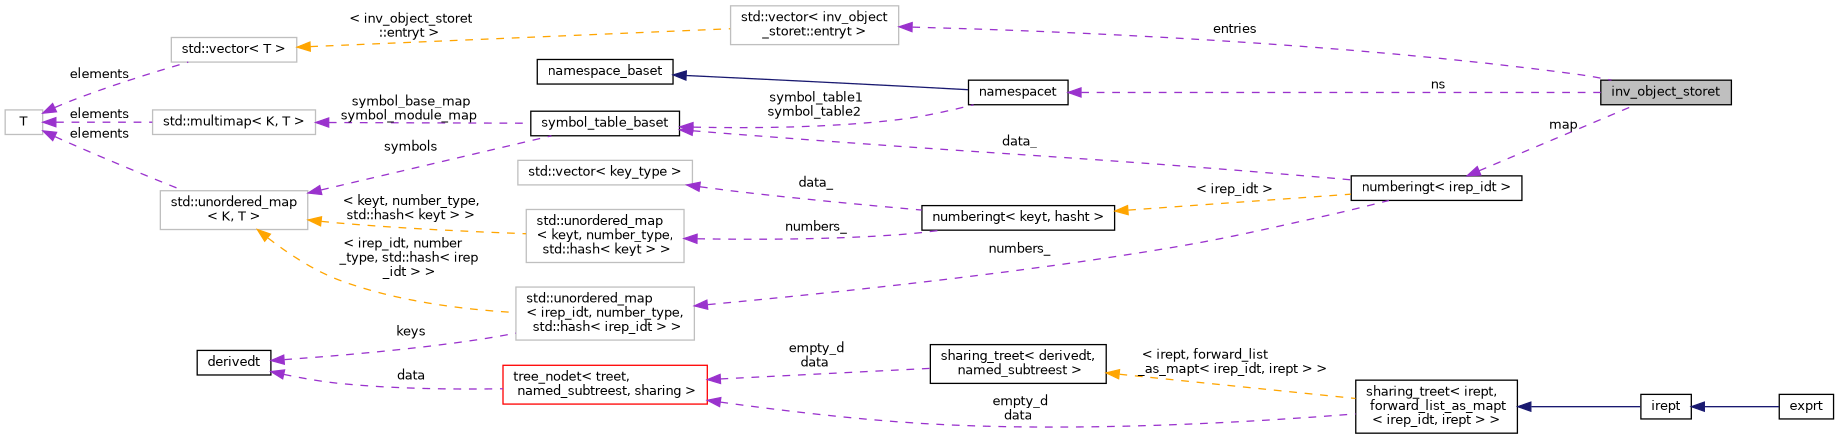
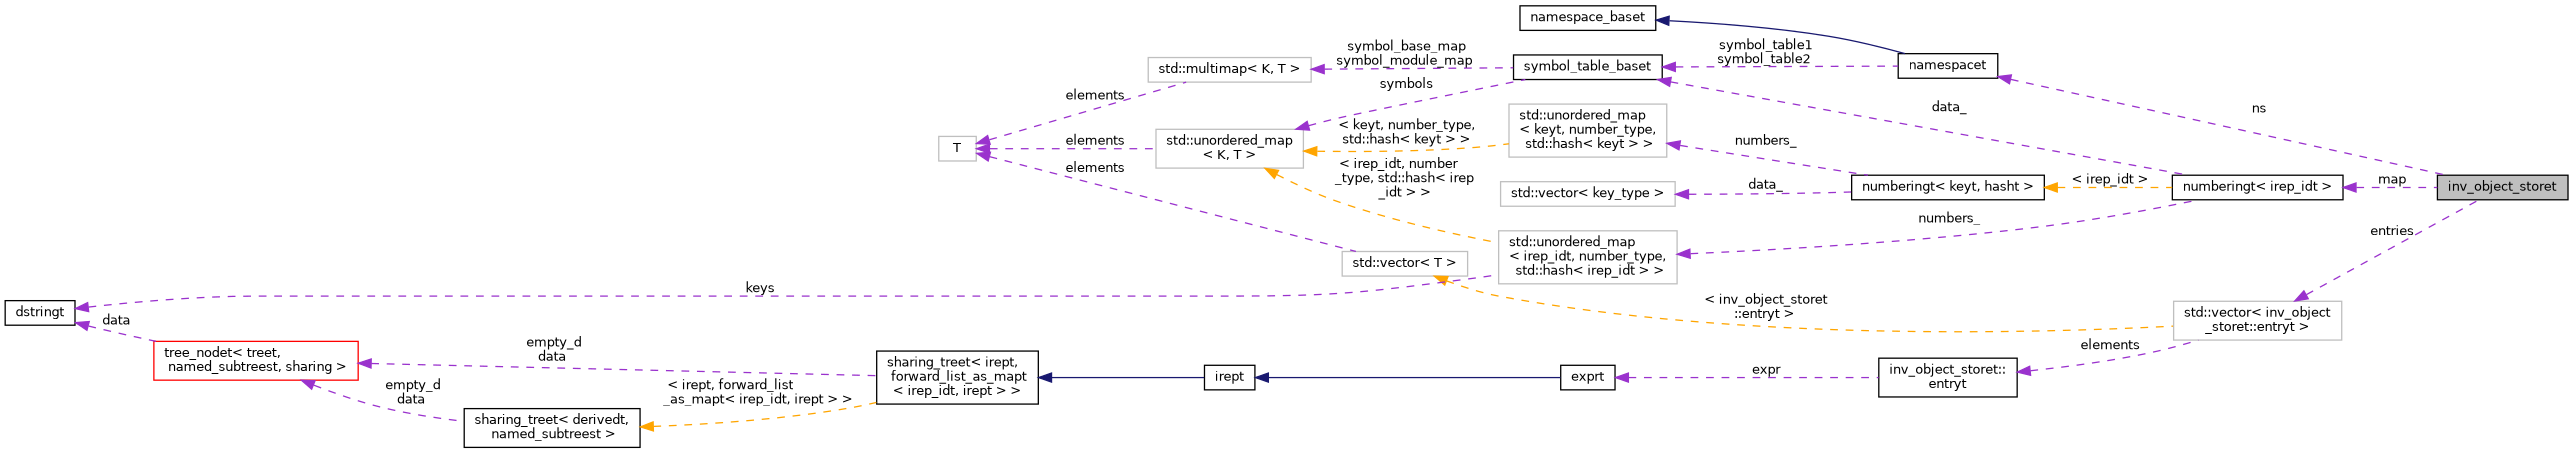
(234, 363) -> (40, 313)
none -> (1948, 378)
